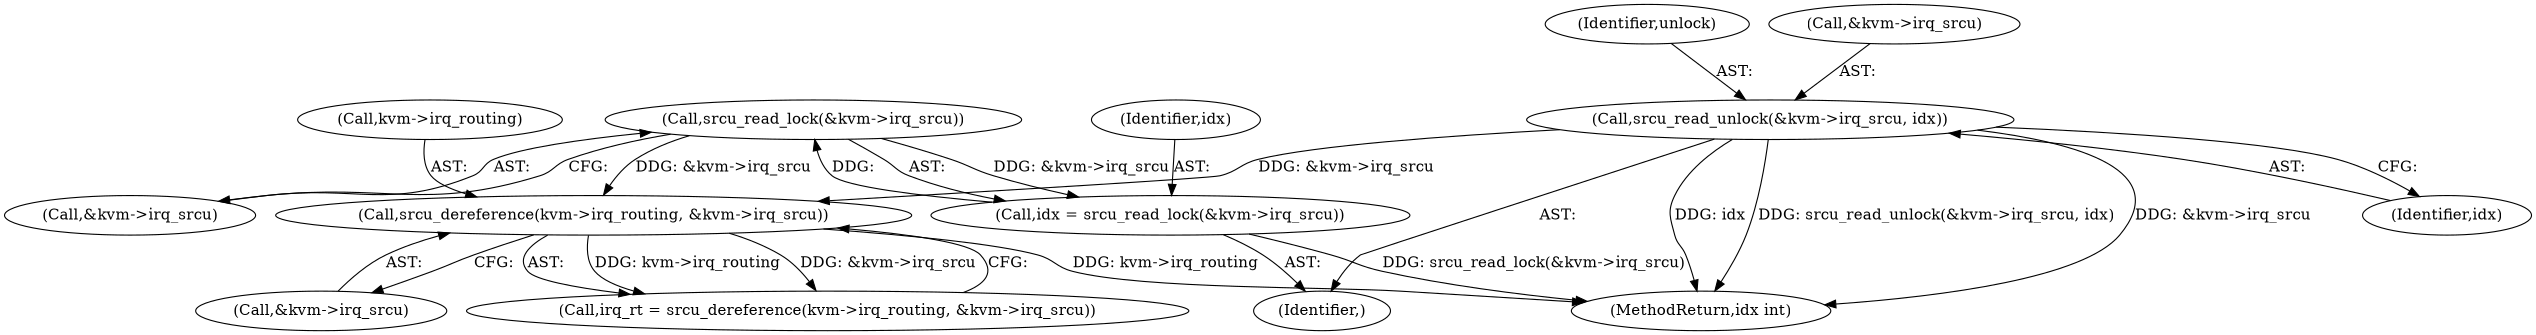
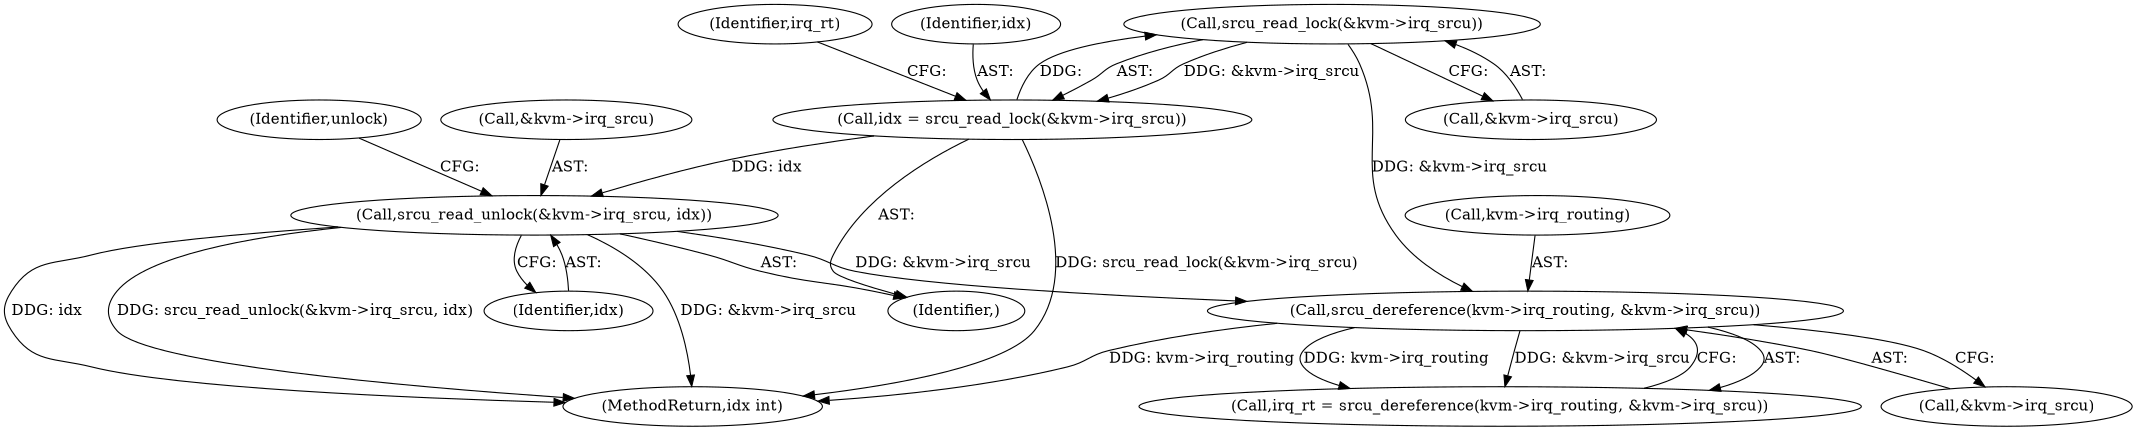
none -> (775, 24)
(1737, 72) -> (463, 168)
none -> (737, 158)
